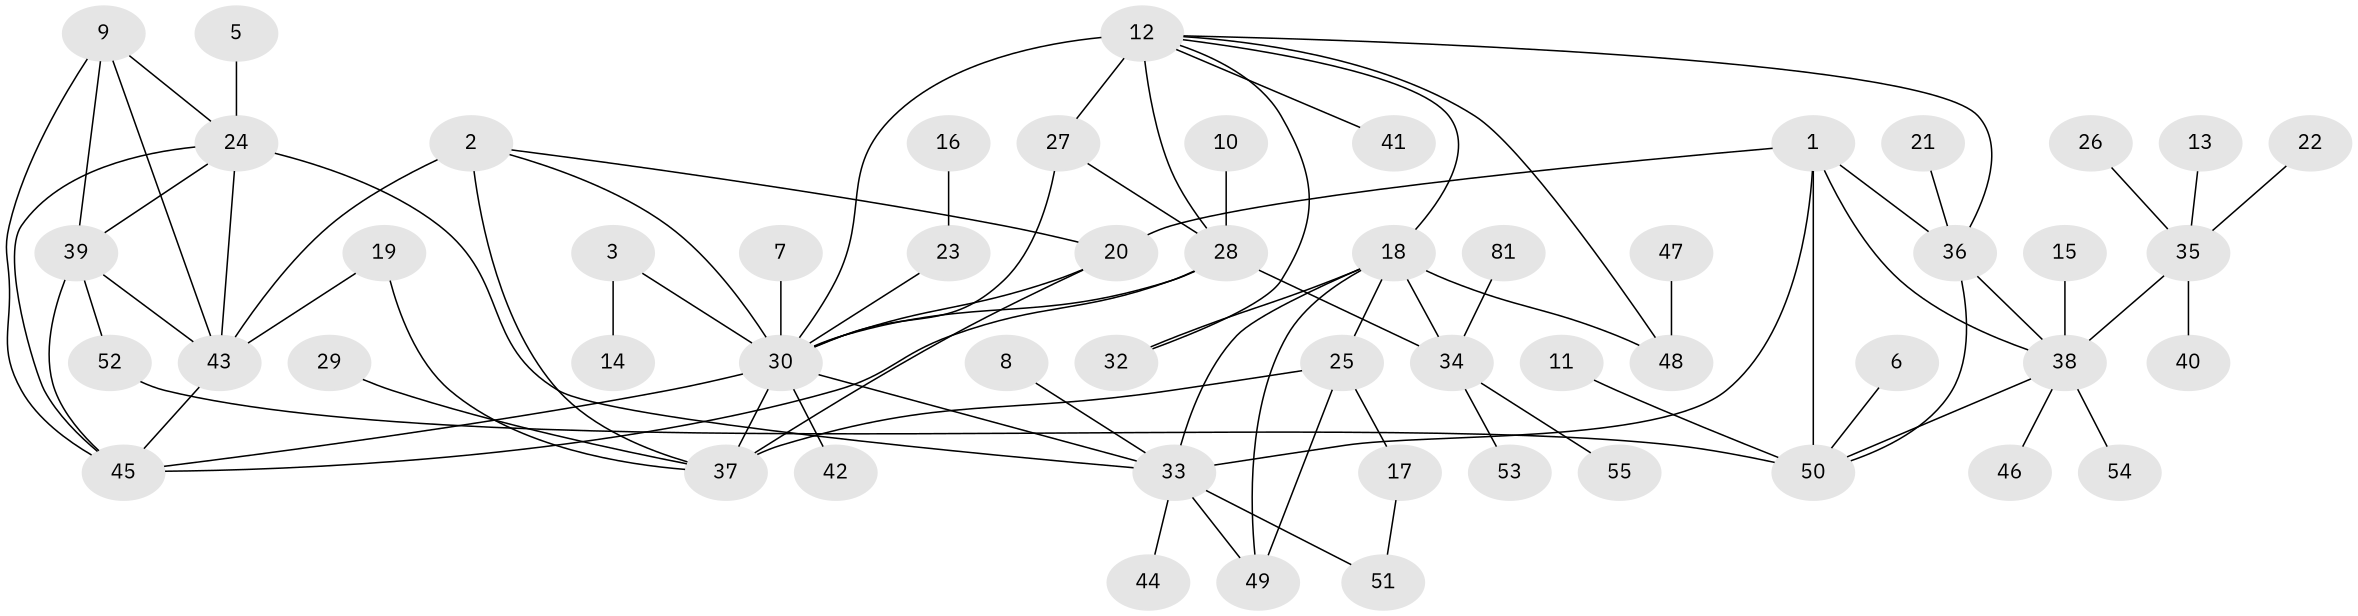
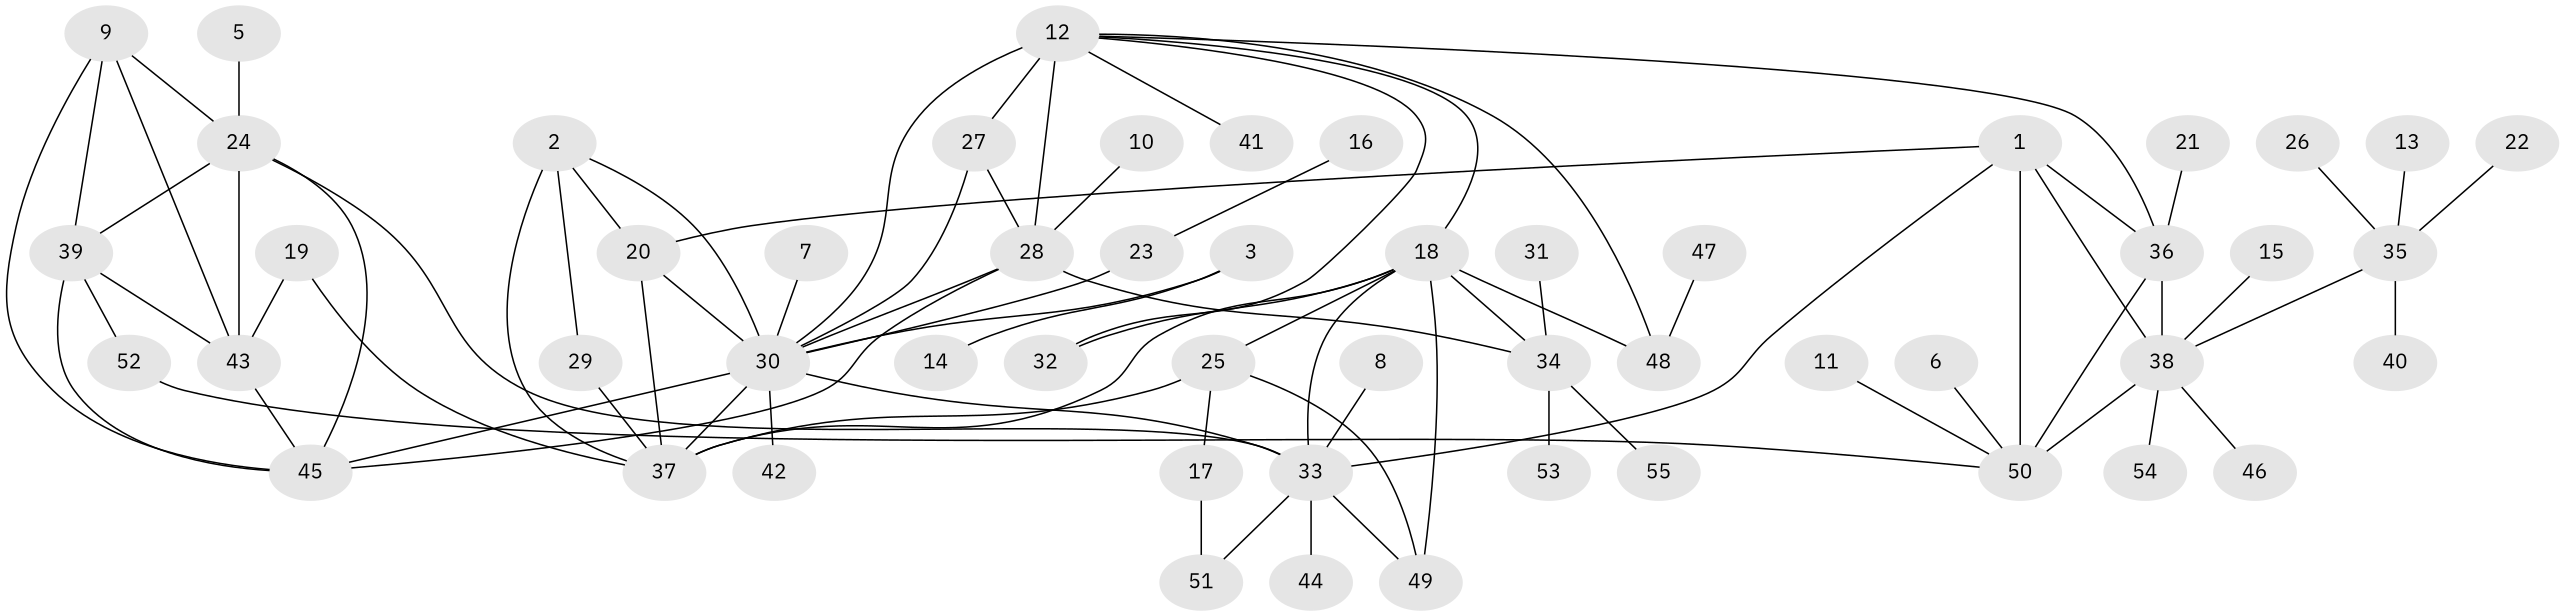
(322, 232) -> (568, 253)
(1504, 253) -> (1537, 253)
none -> (1094, 393)
